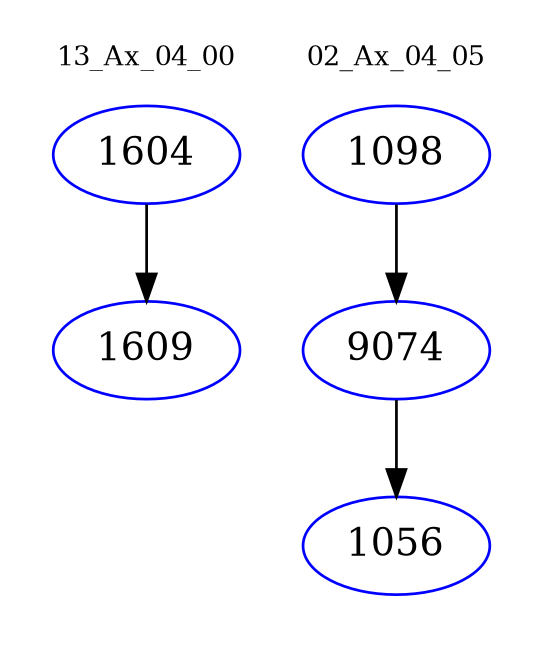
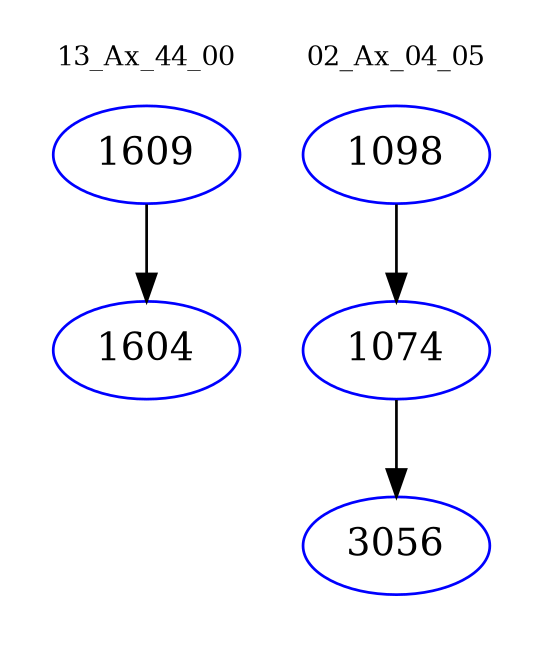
(147, 58) -> (147, 58)
(147, 239) -> (147, 239)
(396, 350) -> (396, 350)
(396, 546) -> (396, 546)
